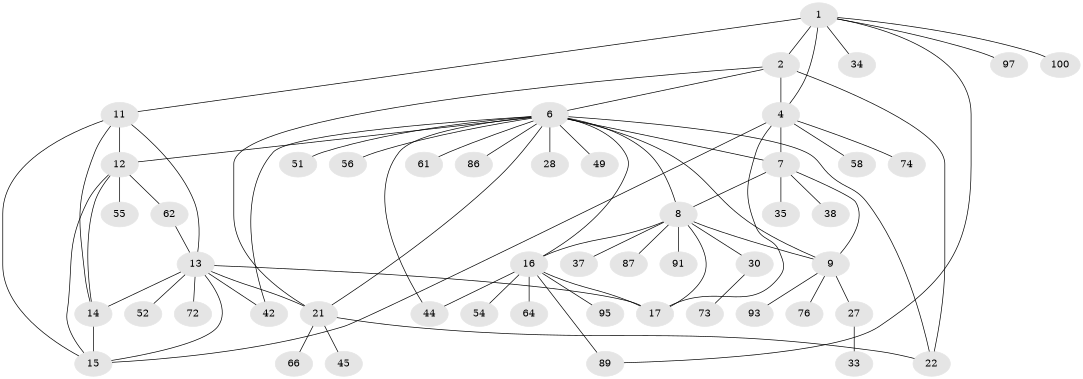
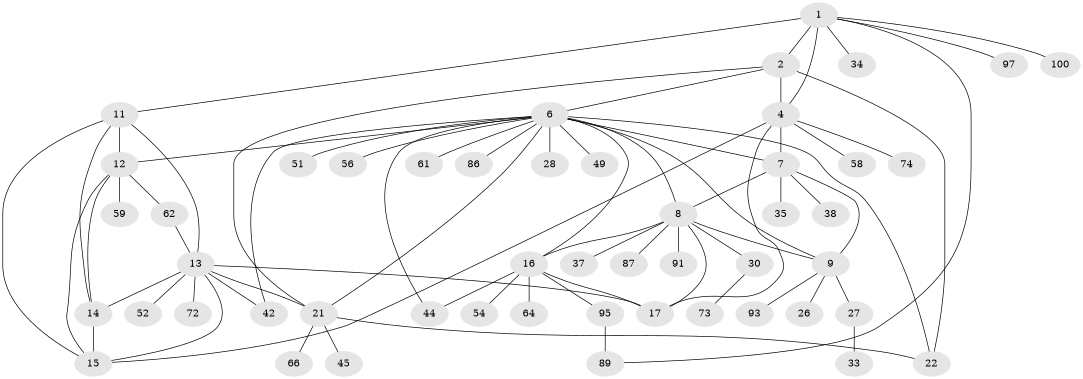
(120, 214) -> (120, 214)
(567, 314) -> (605, 340)
(804, 314) -> (804, 314)
